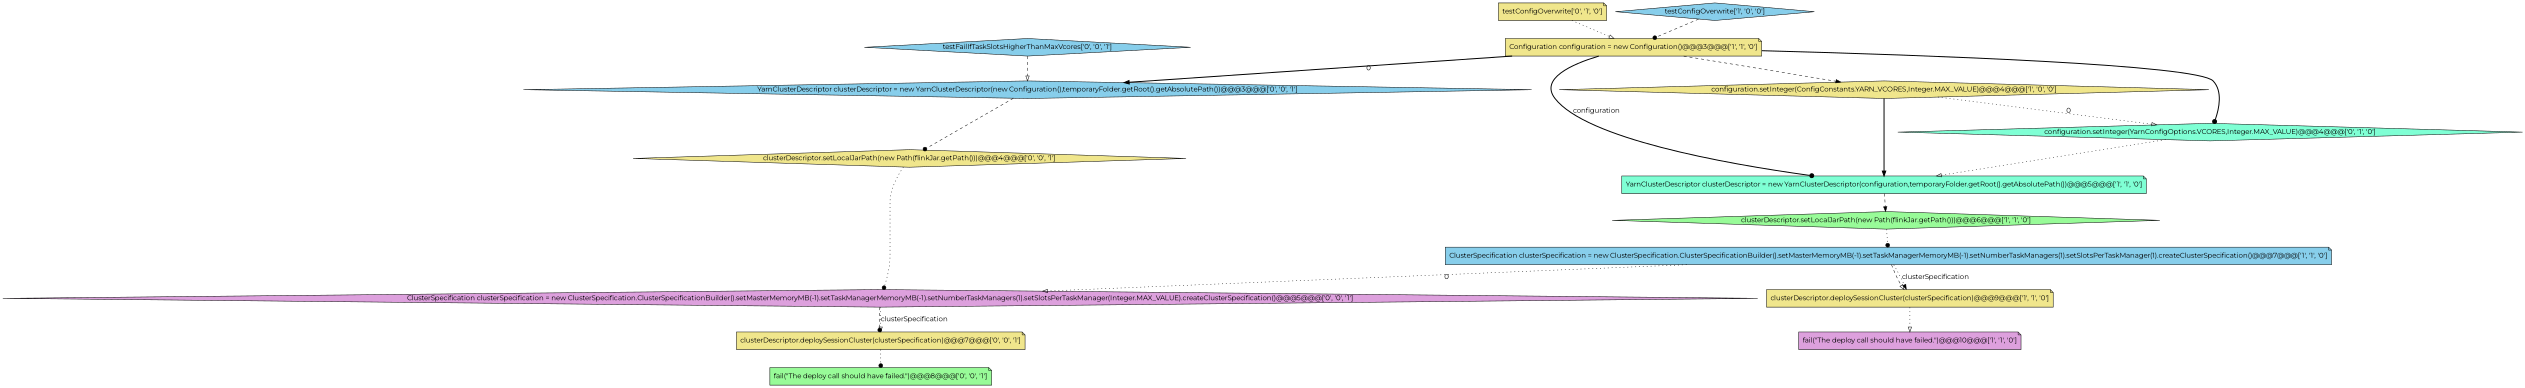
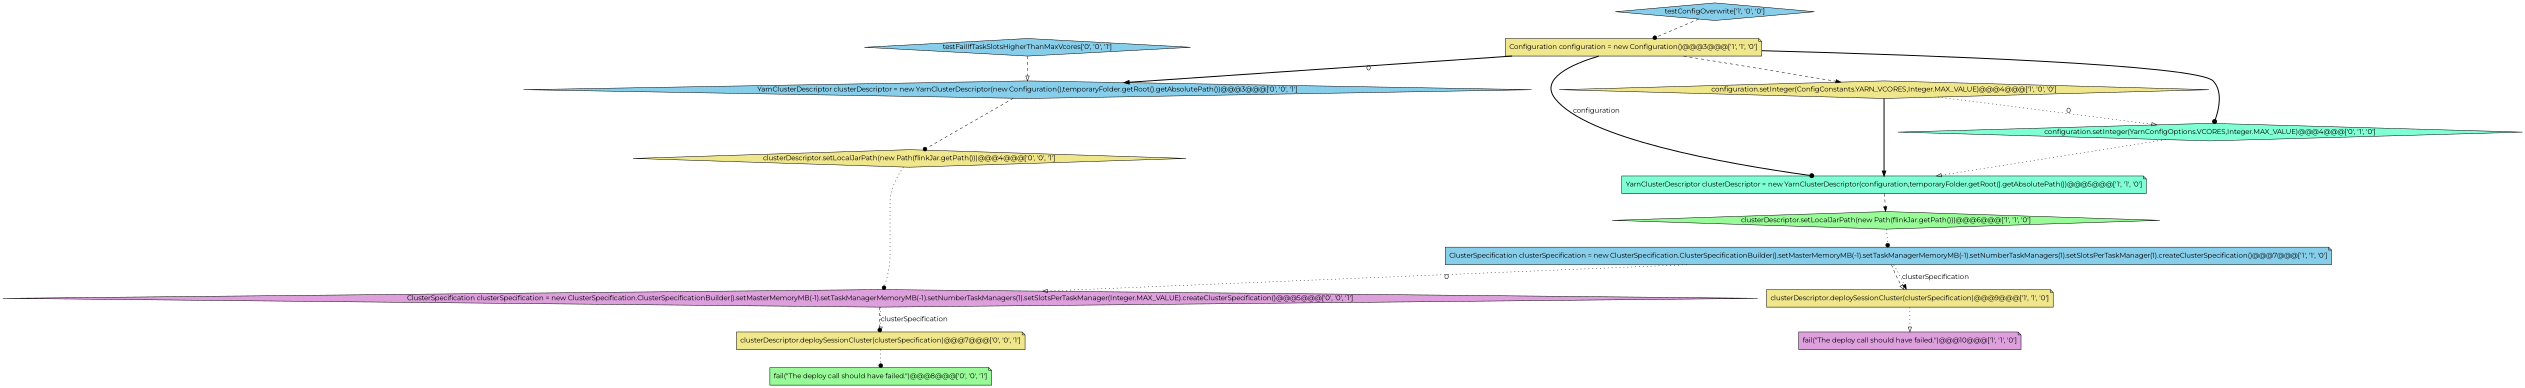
(1553, 12) -> none
